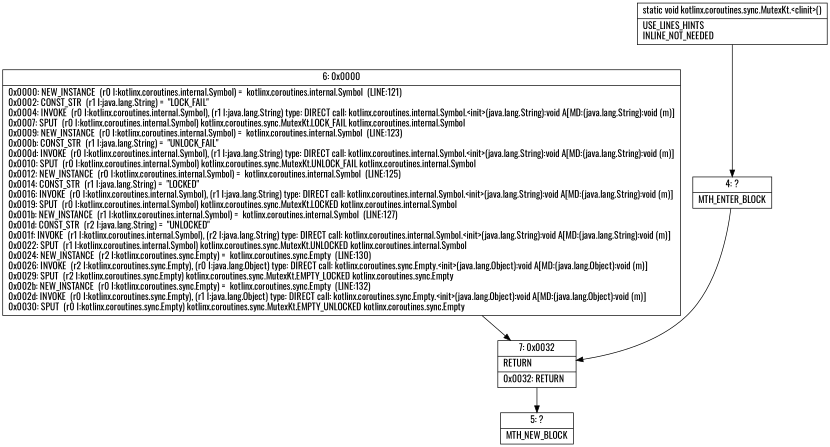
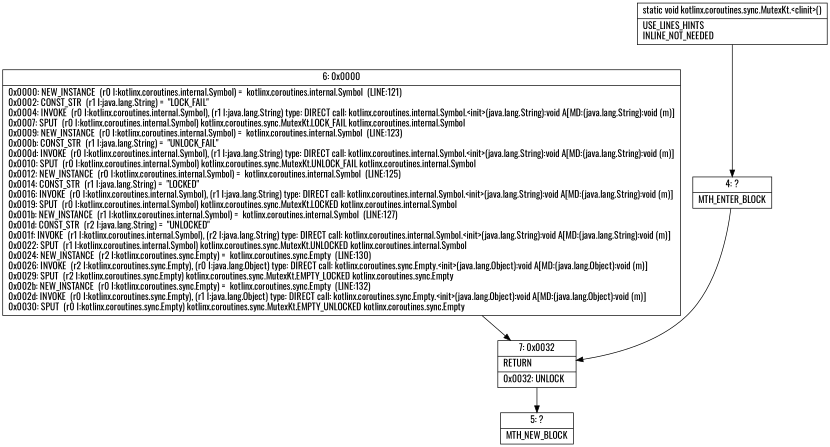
(537, 379) -> (537, 379)
